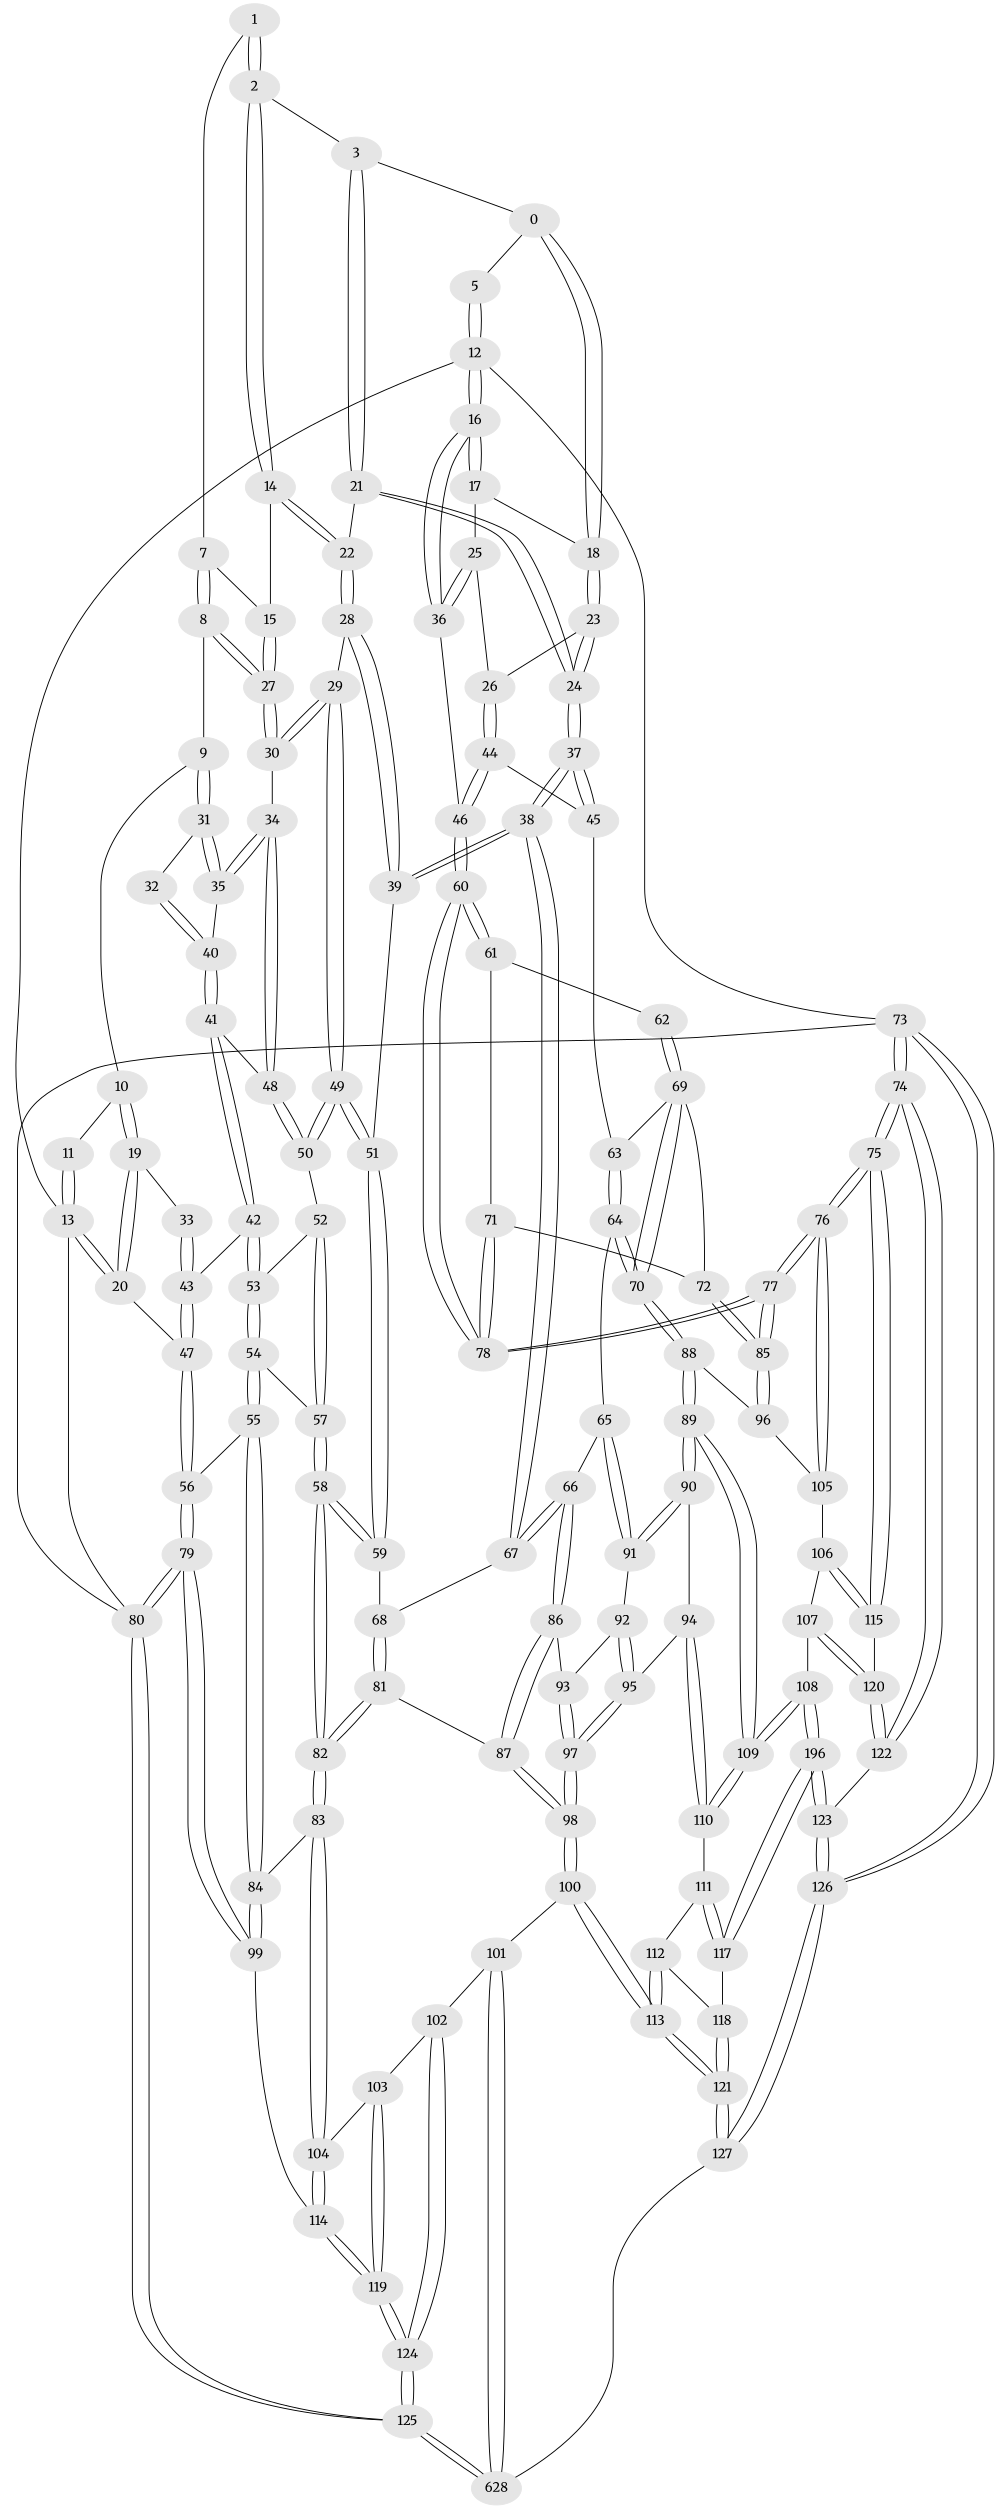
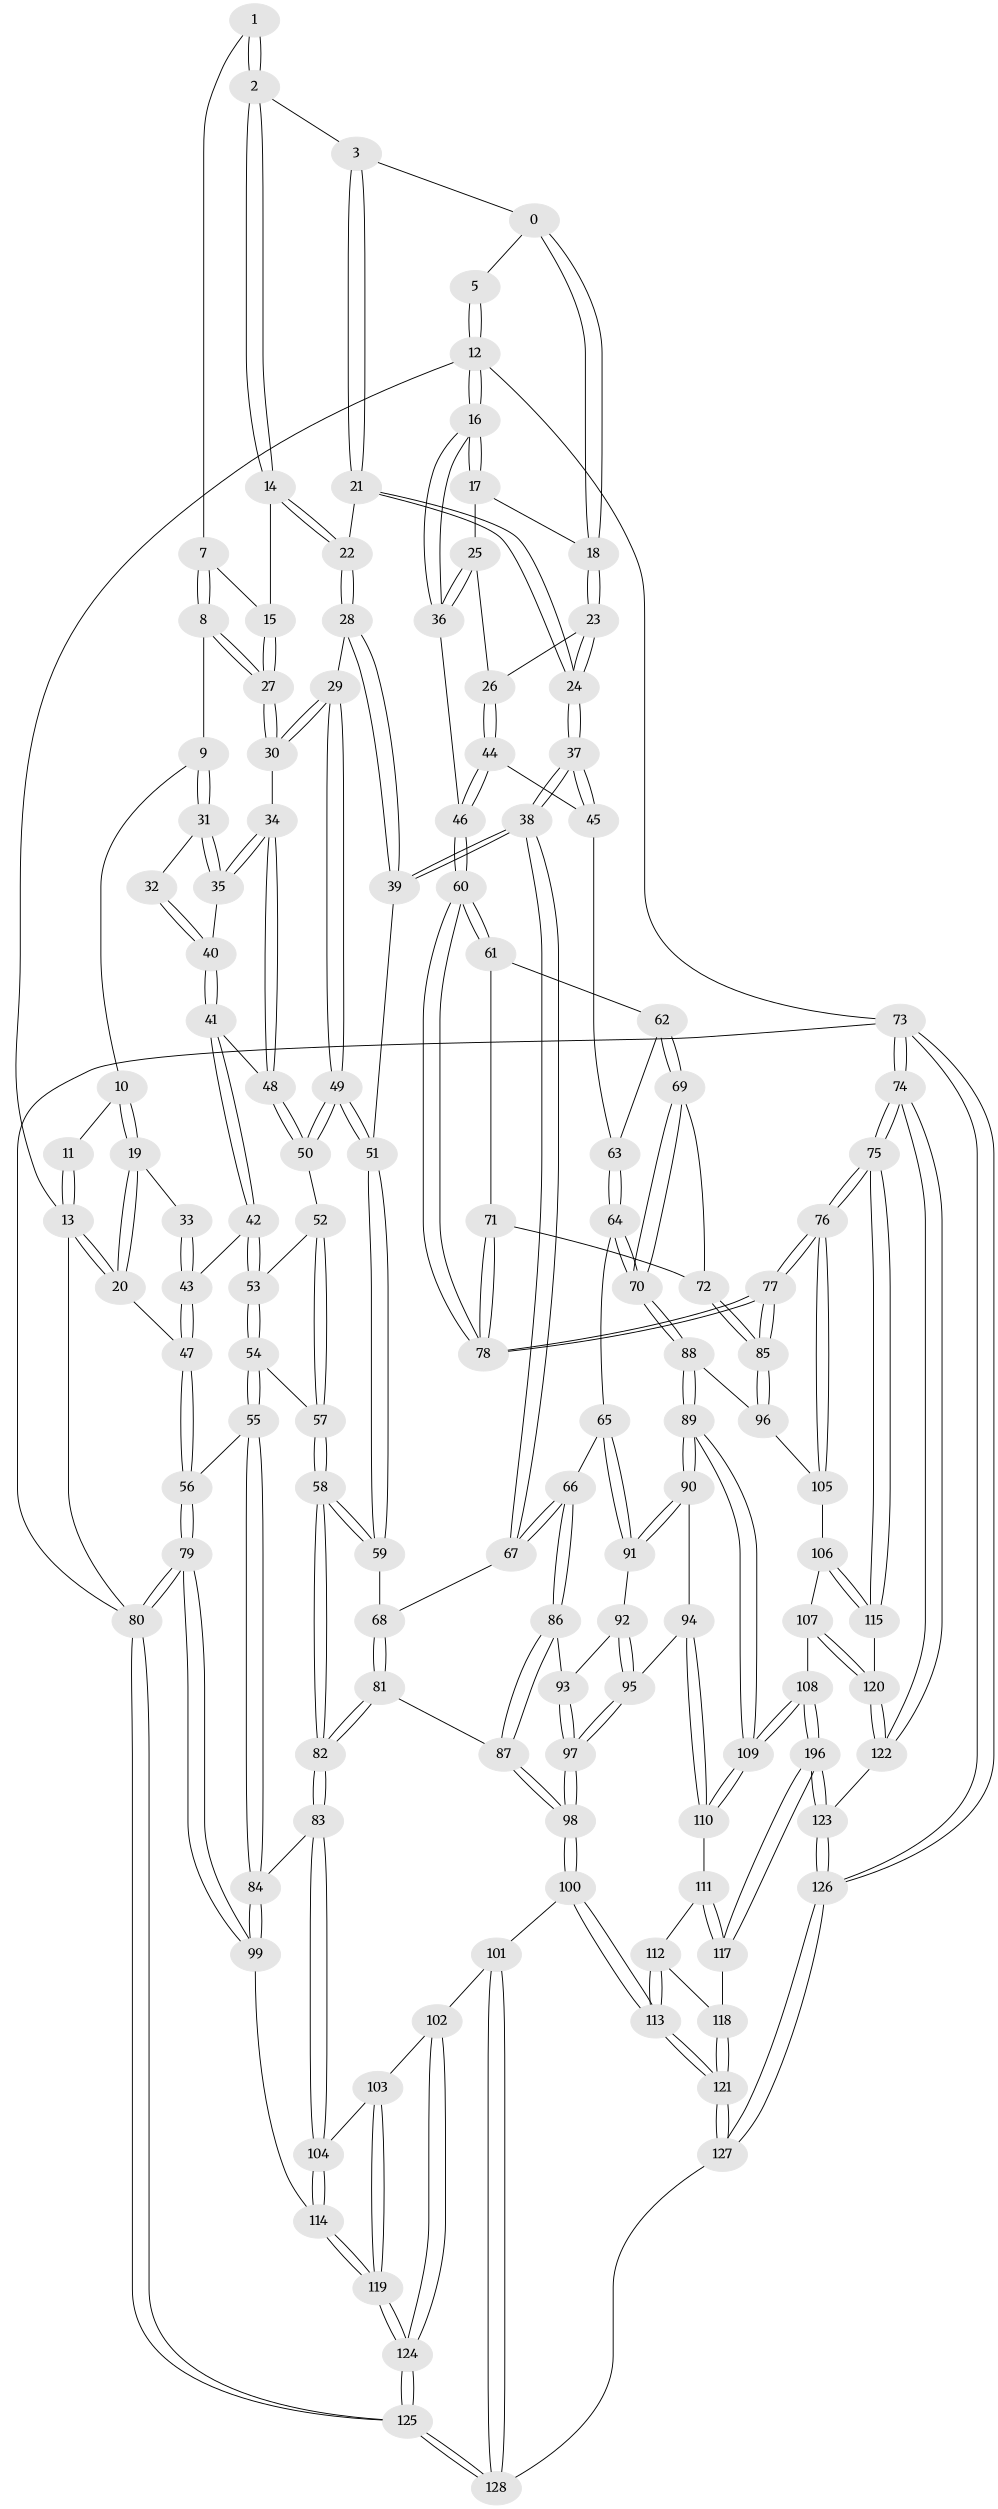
(647, 1121) -> (639, 1087)
(496, 2488) -> (496, 2488)
